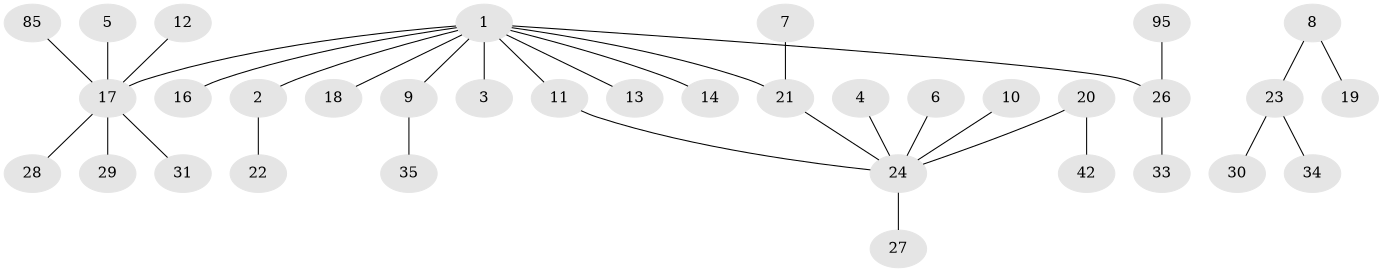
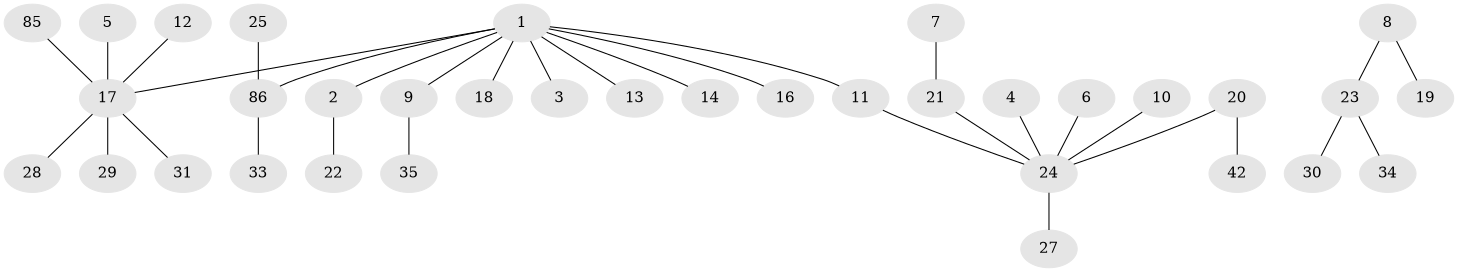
(1162, 23) -> (258, 23)
(639, 50) -> none
(1162, 98) -> (258, 98)
